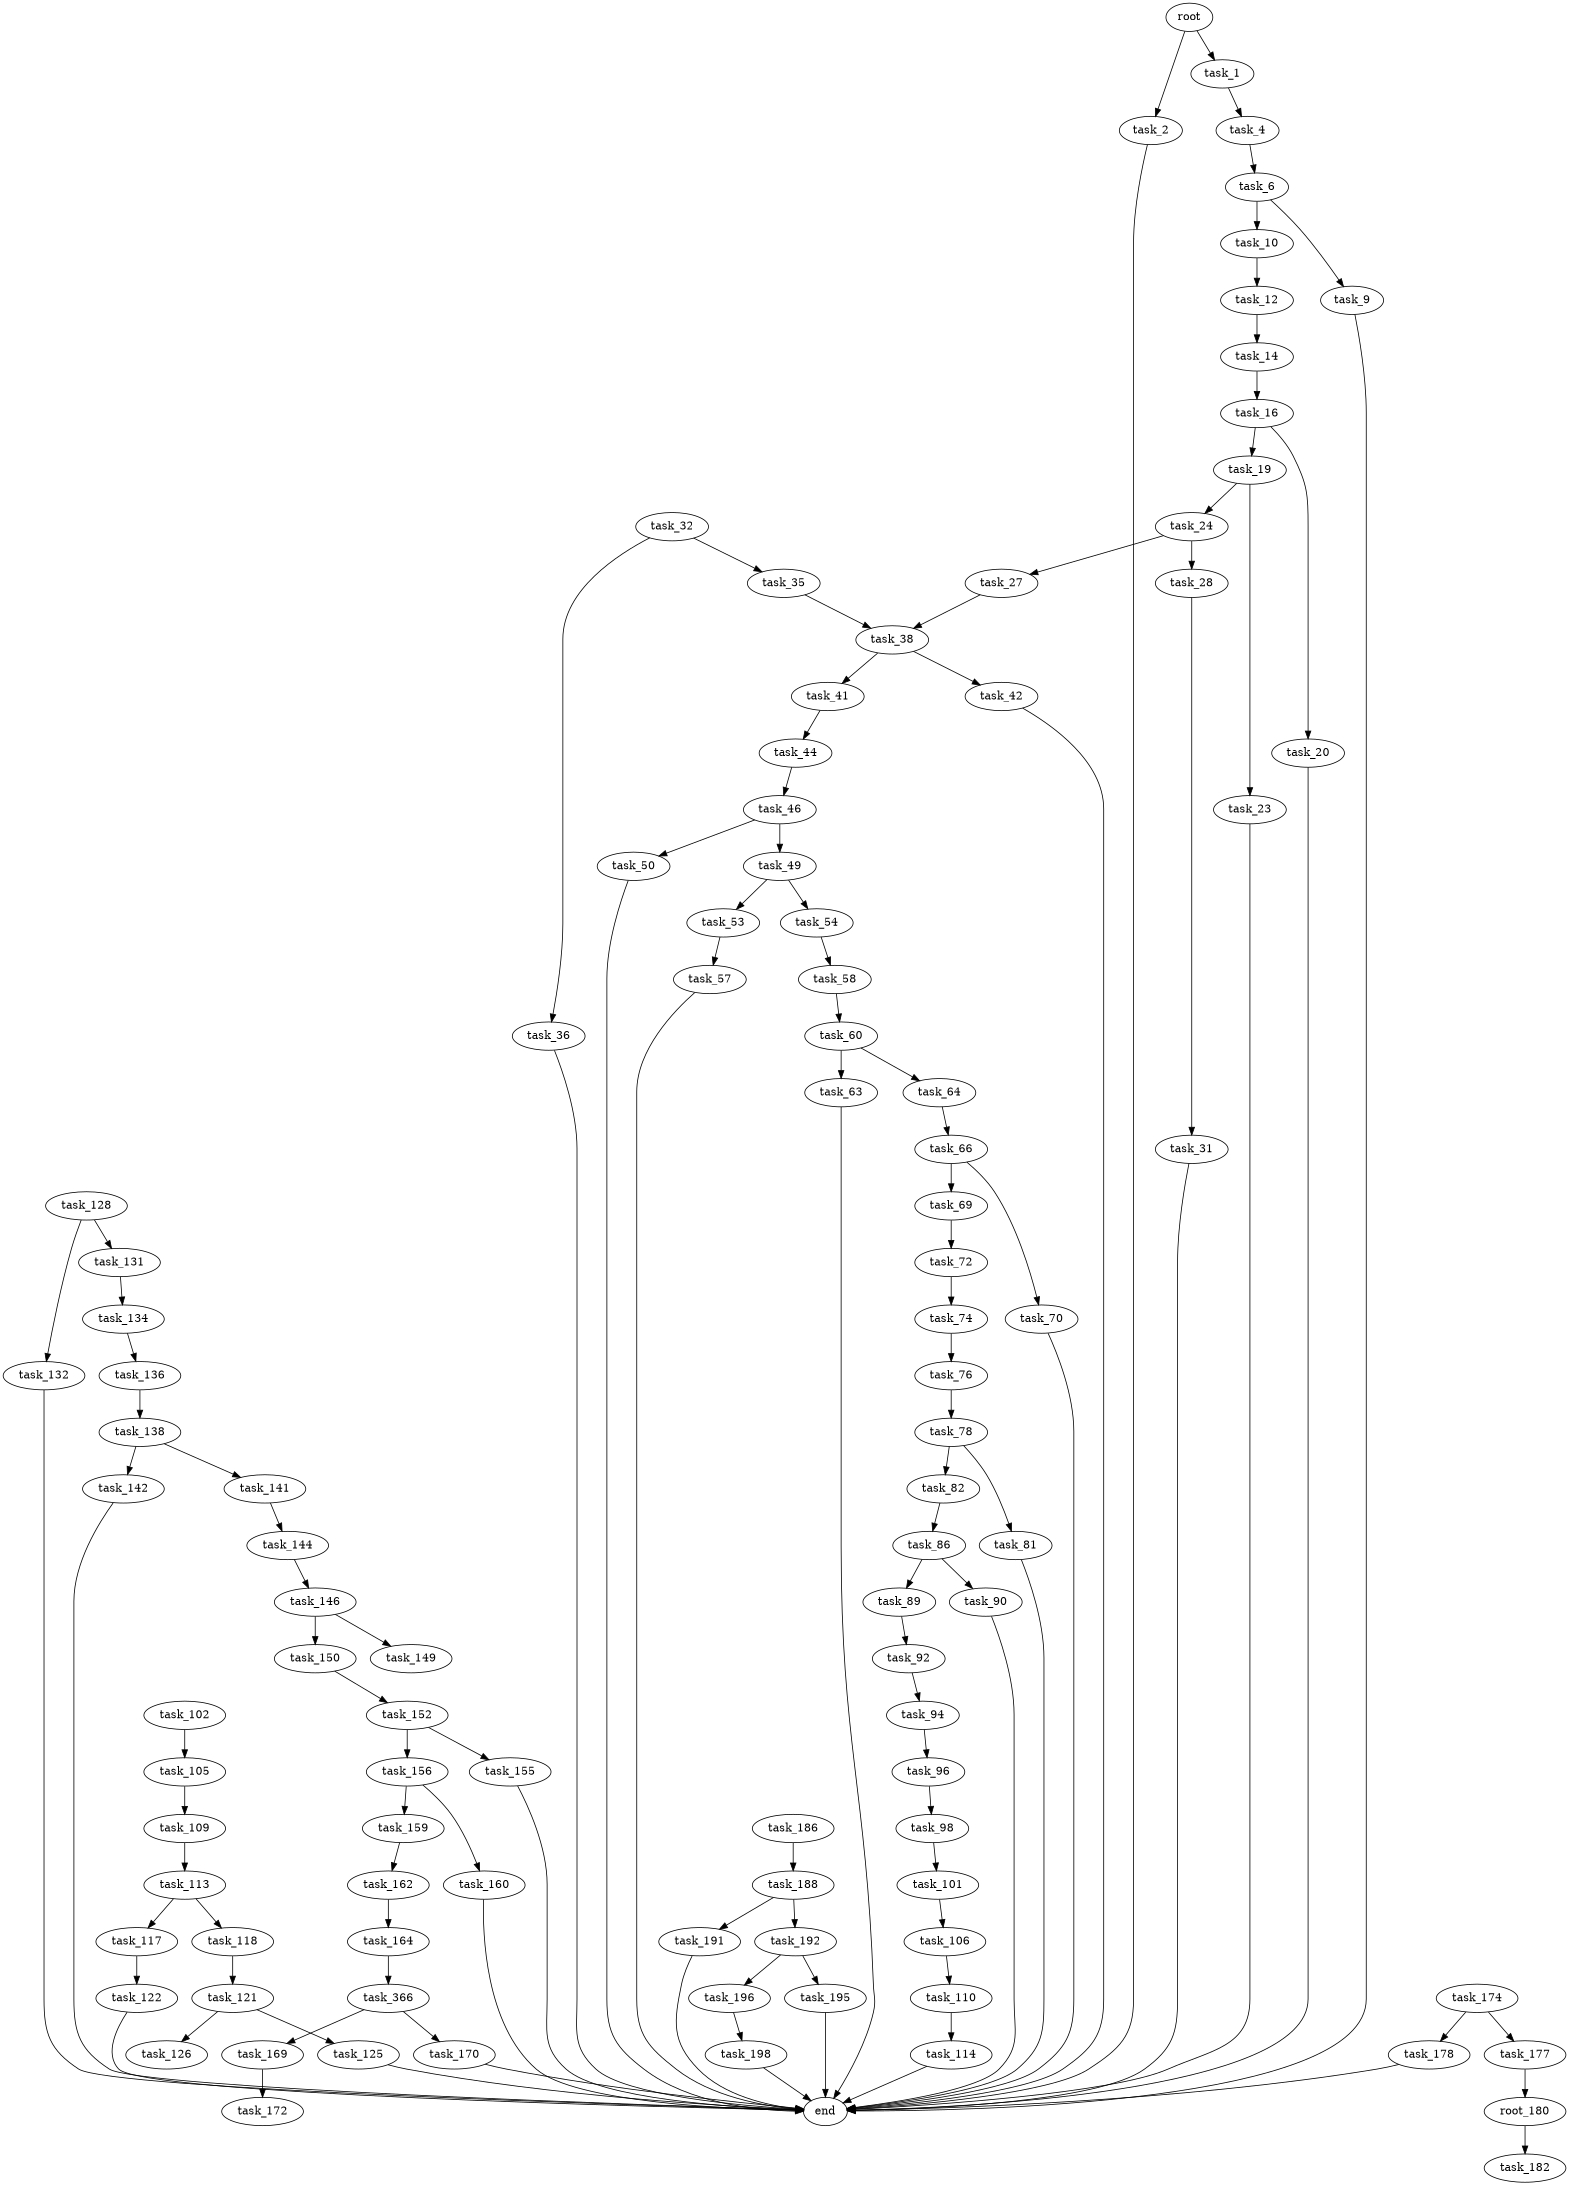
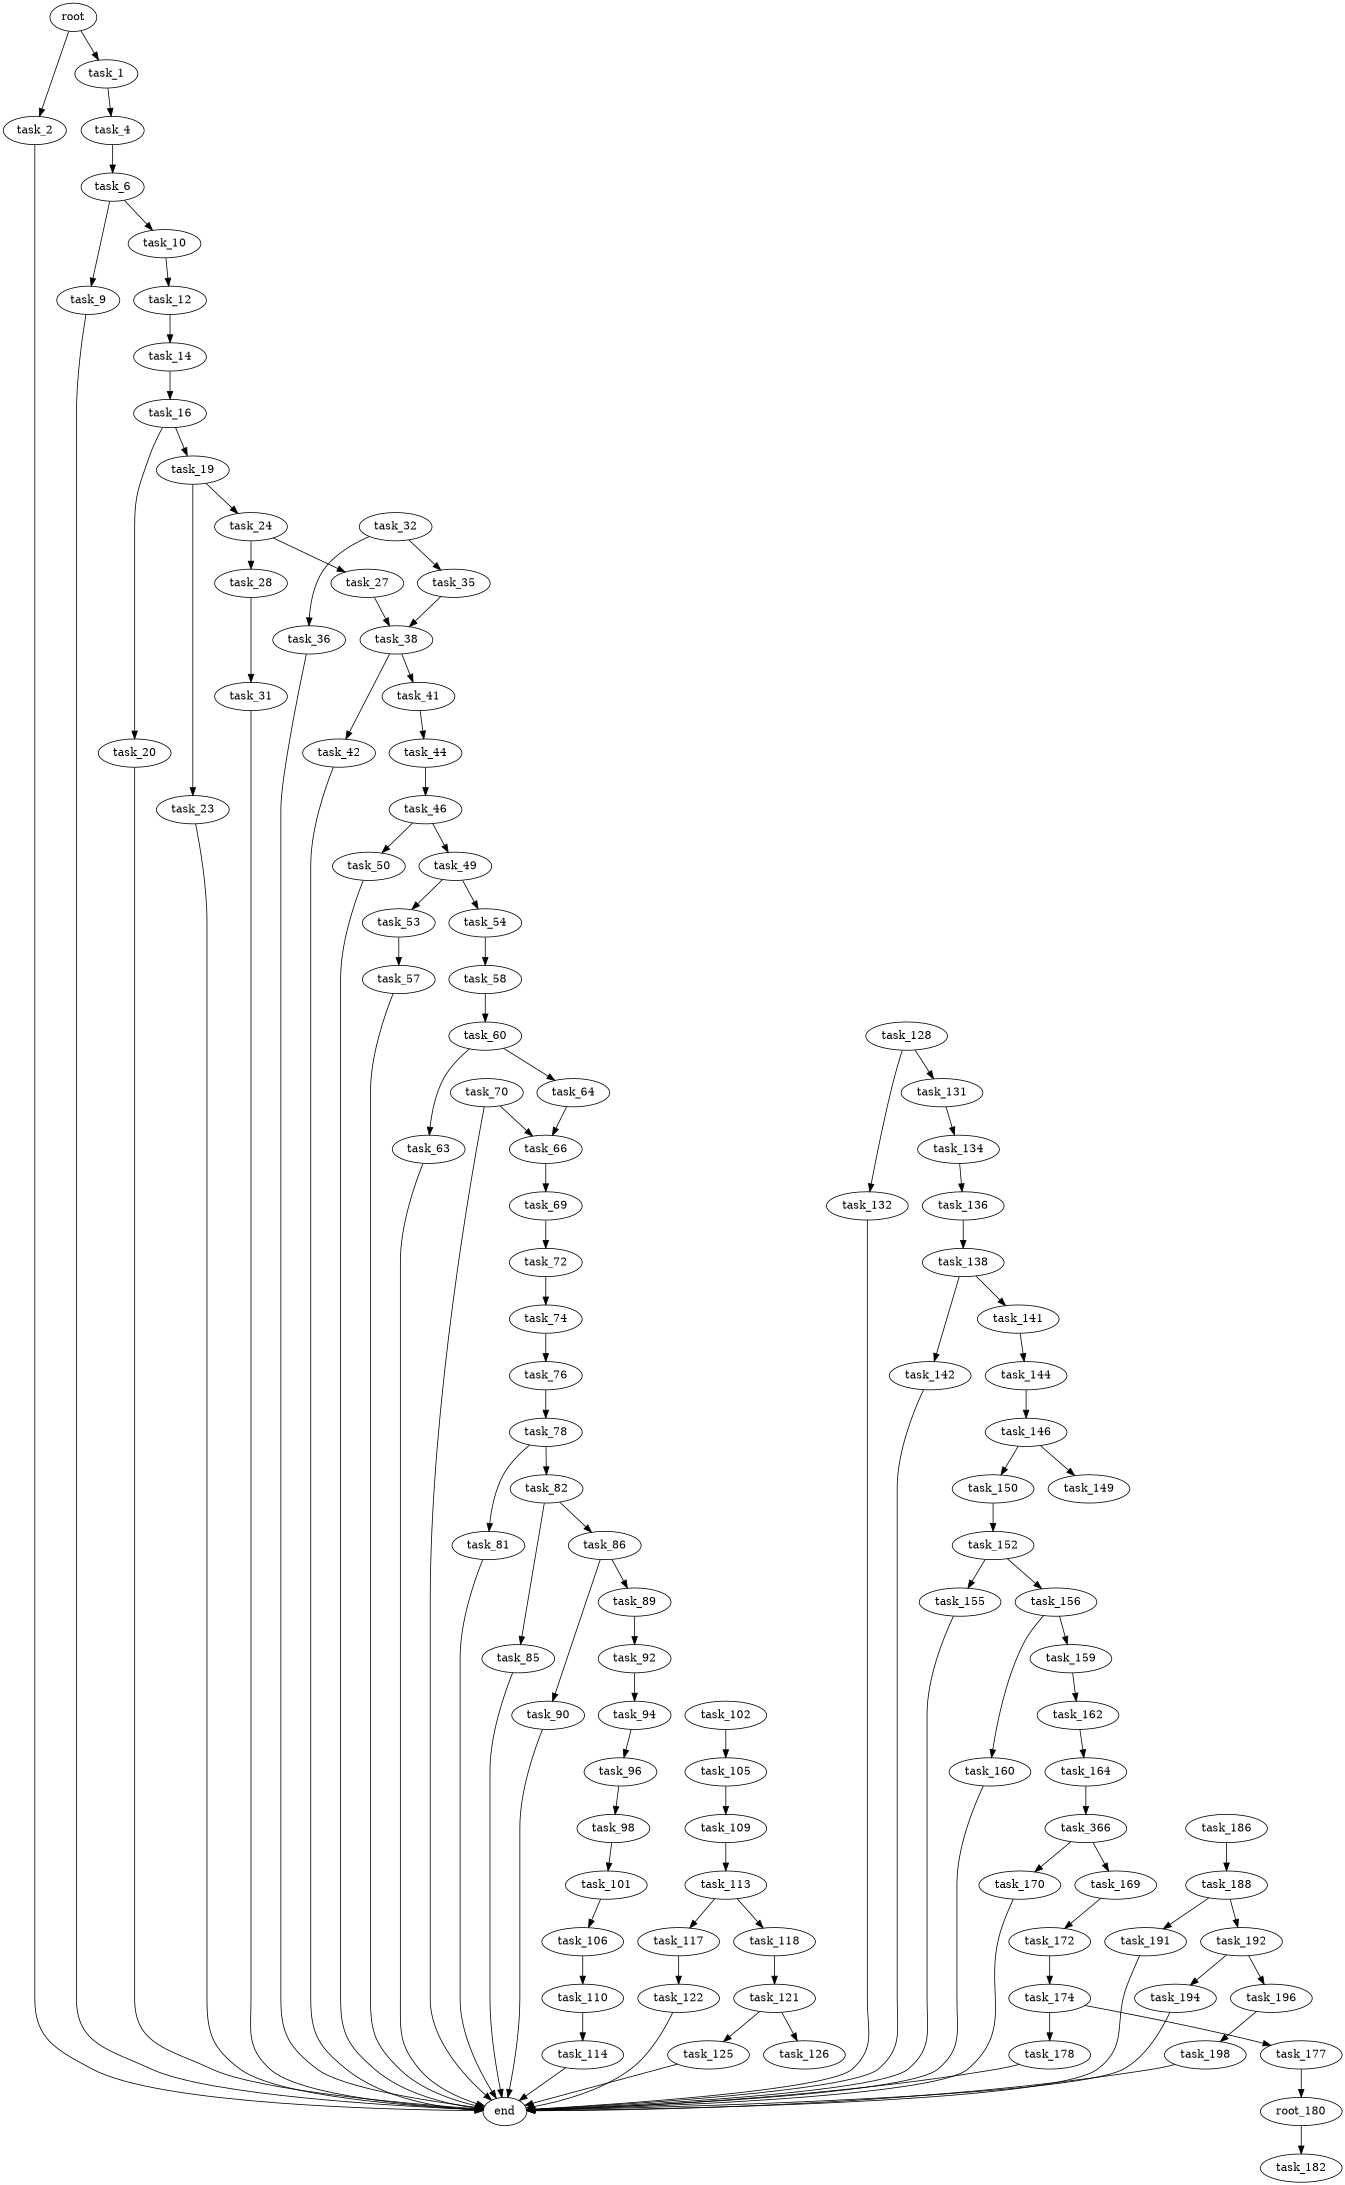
(1012, 1224) -> (513, 1118)
none -> (518, 1659)
none -> (1050, 1966)
(825, 1998) -> (1175, 1998)
